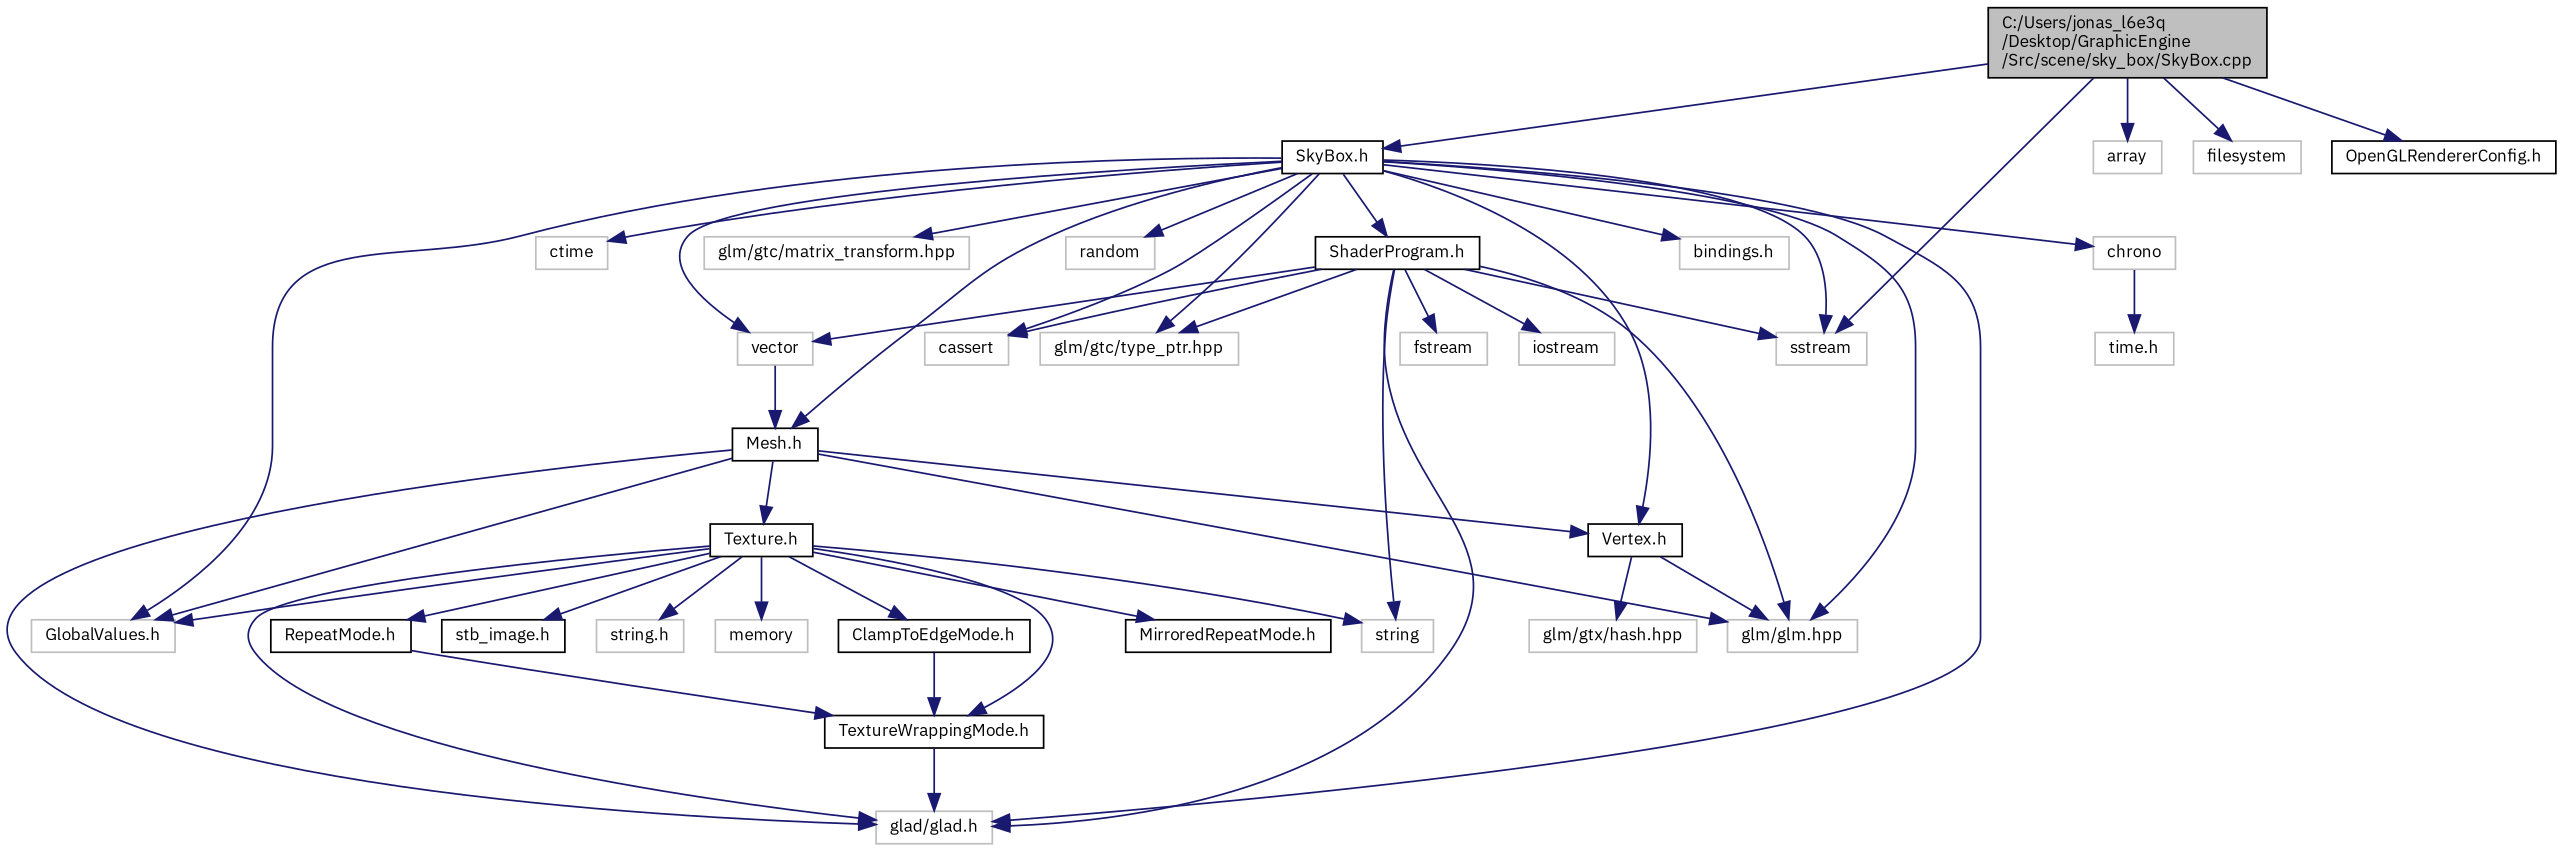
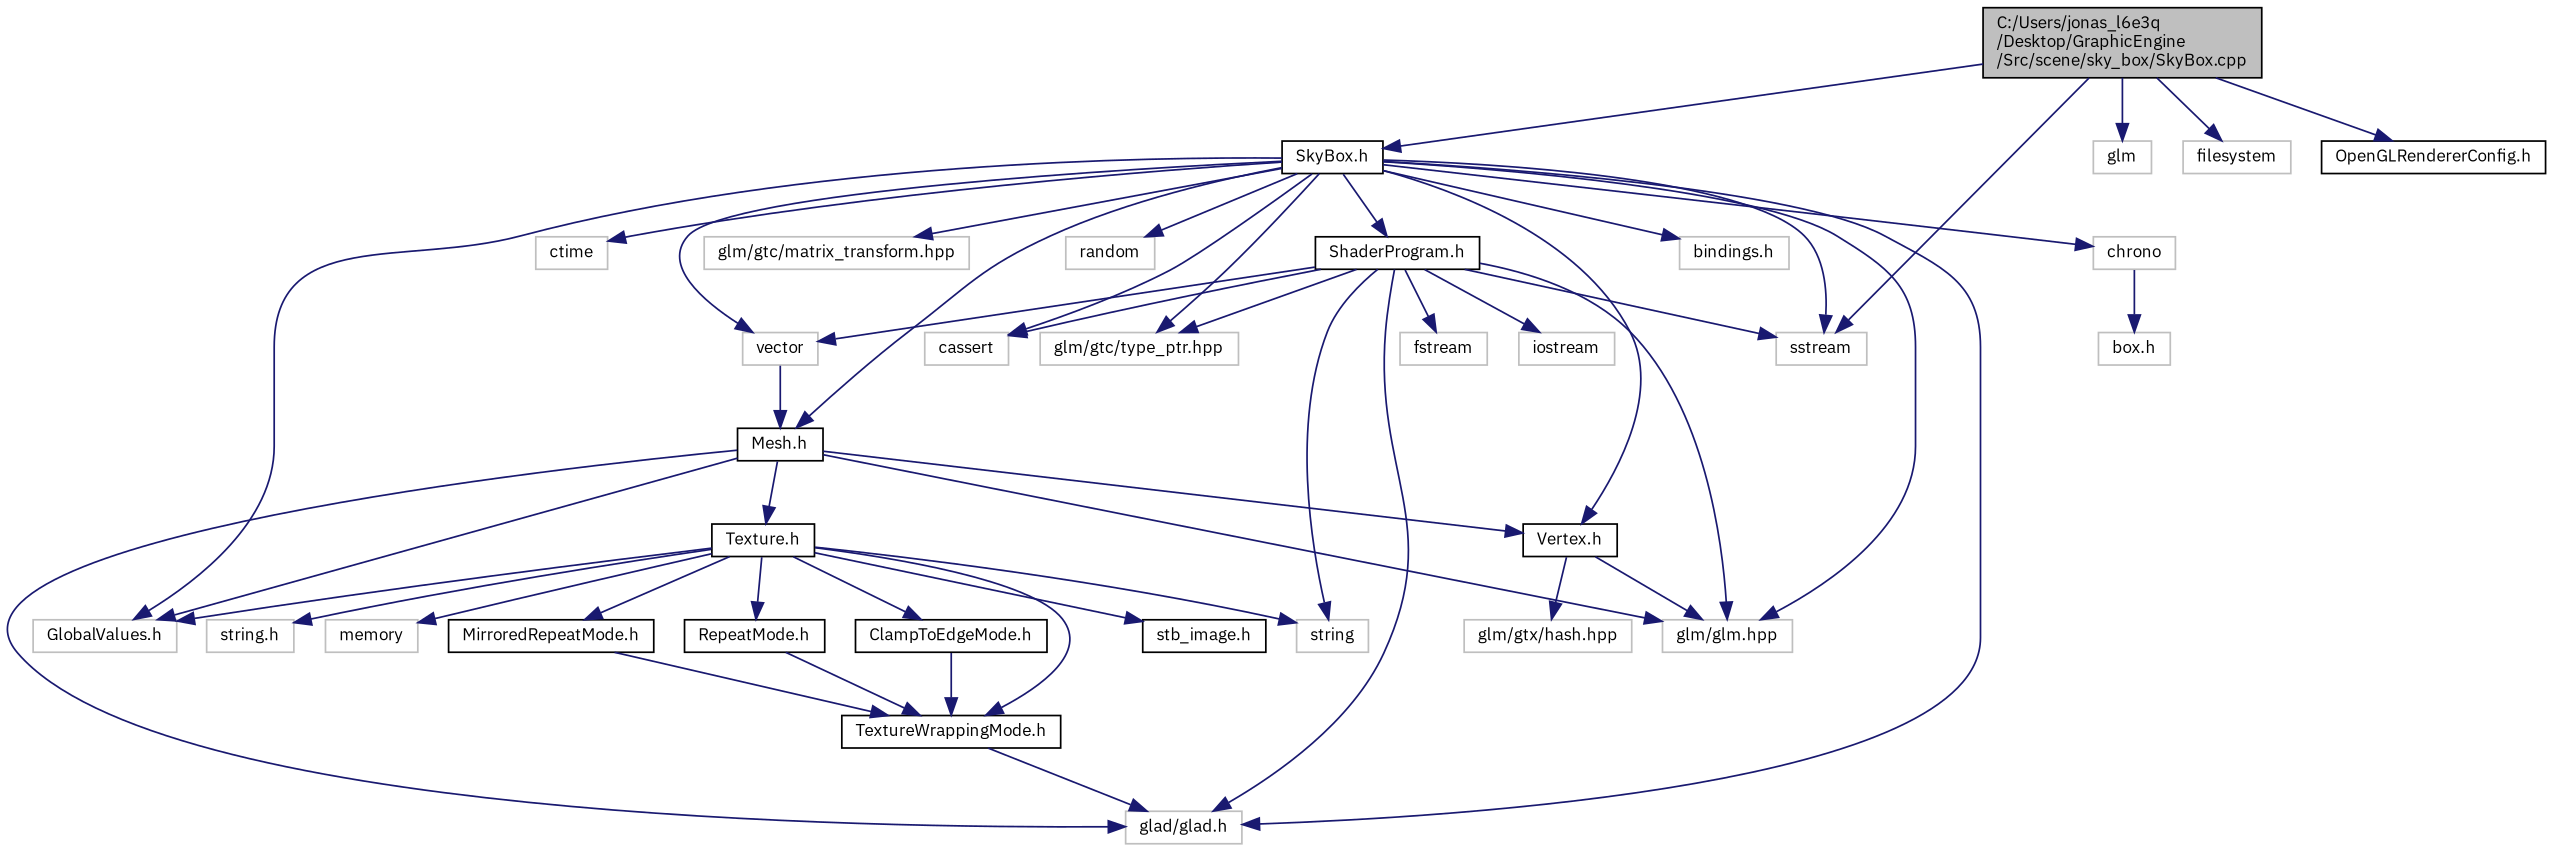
(2128, 157) -> (2122, 157)
(2134, 349) -> (2134, 349)
none -> (743, 682)
(308, 693) -> none
